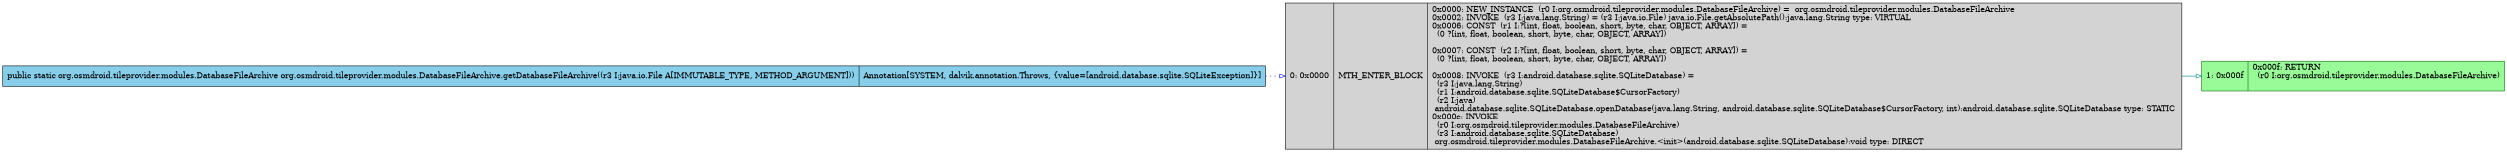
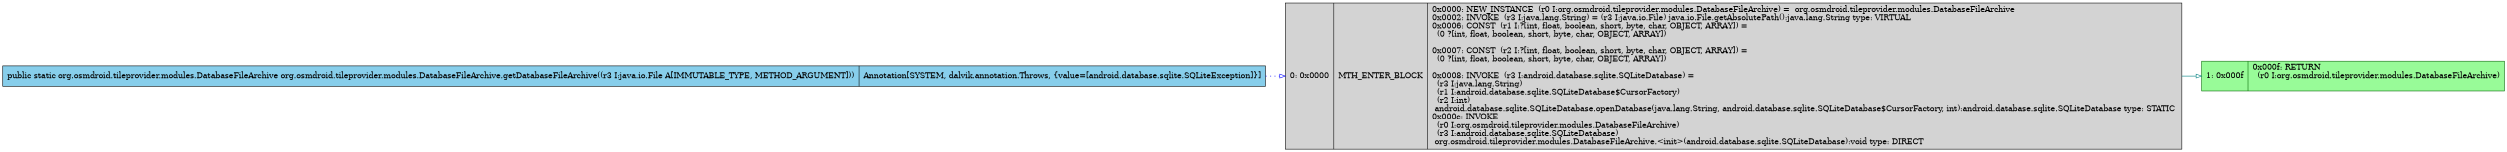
(1454, 101) -> (1451, 101)
